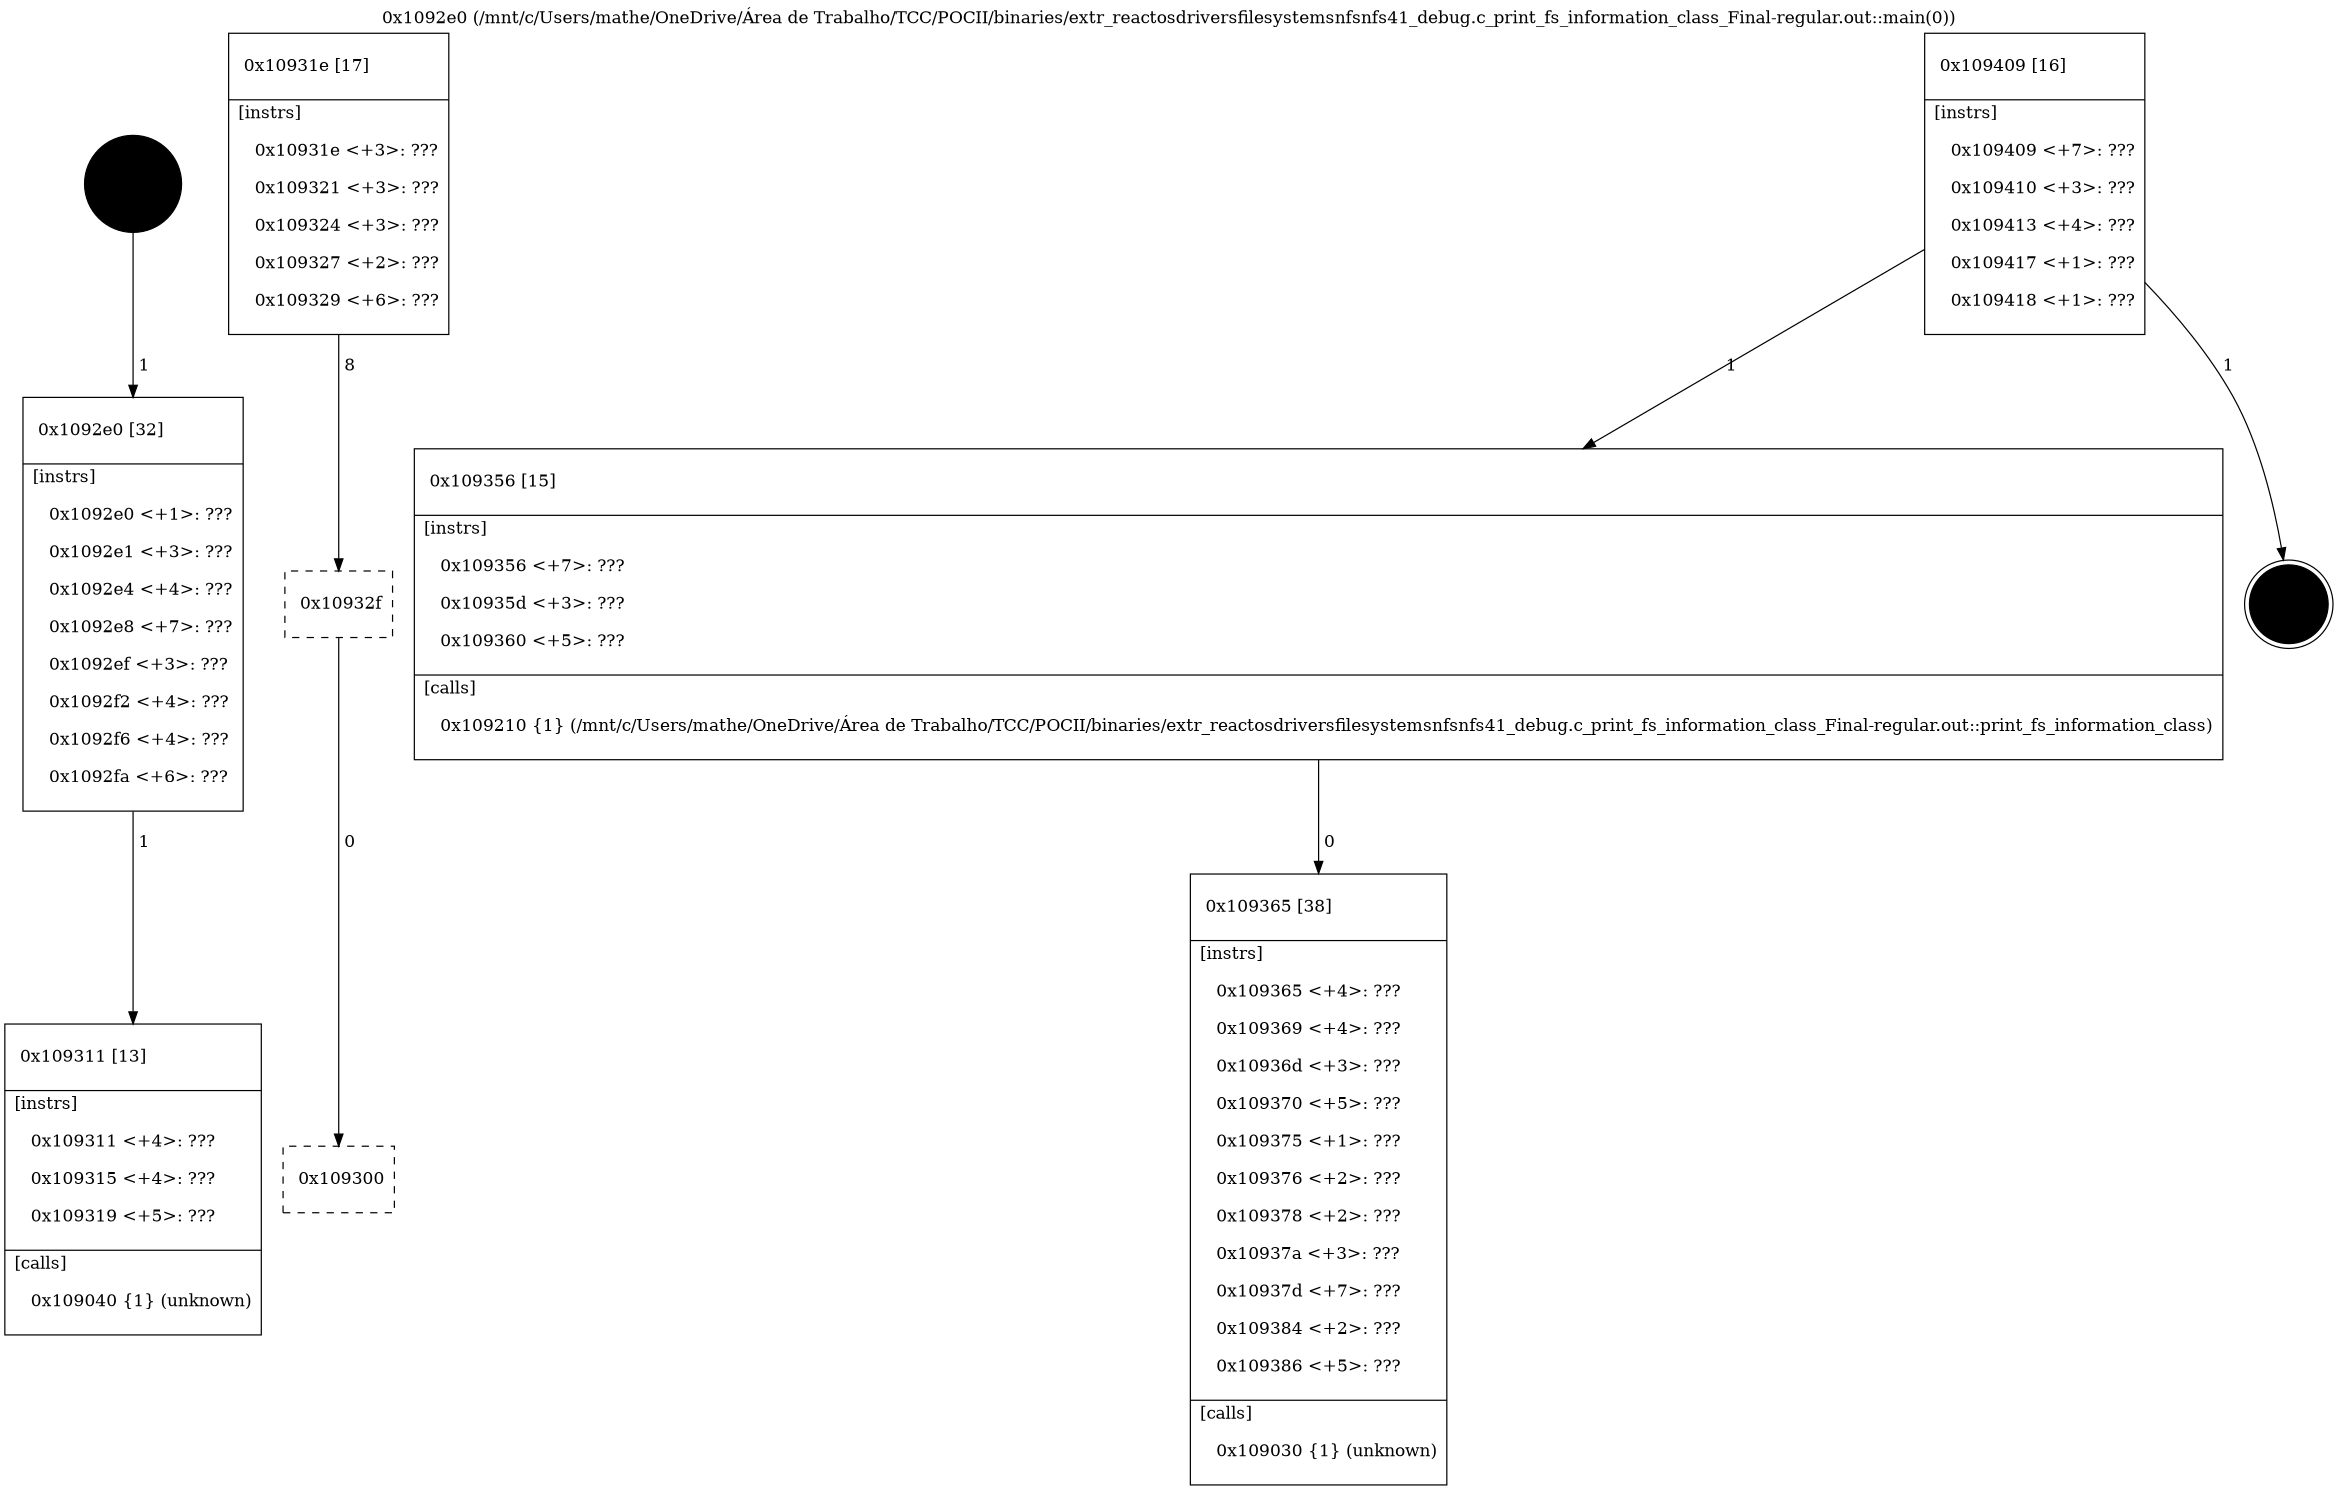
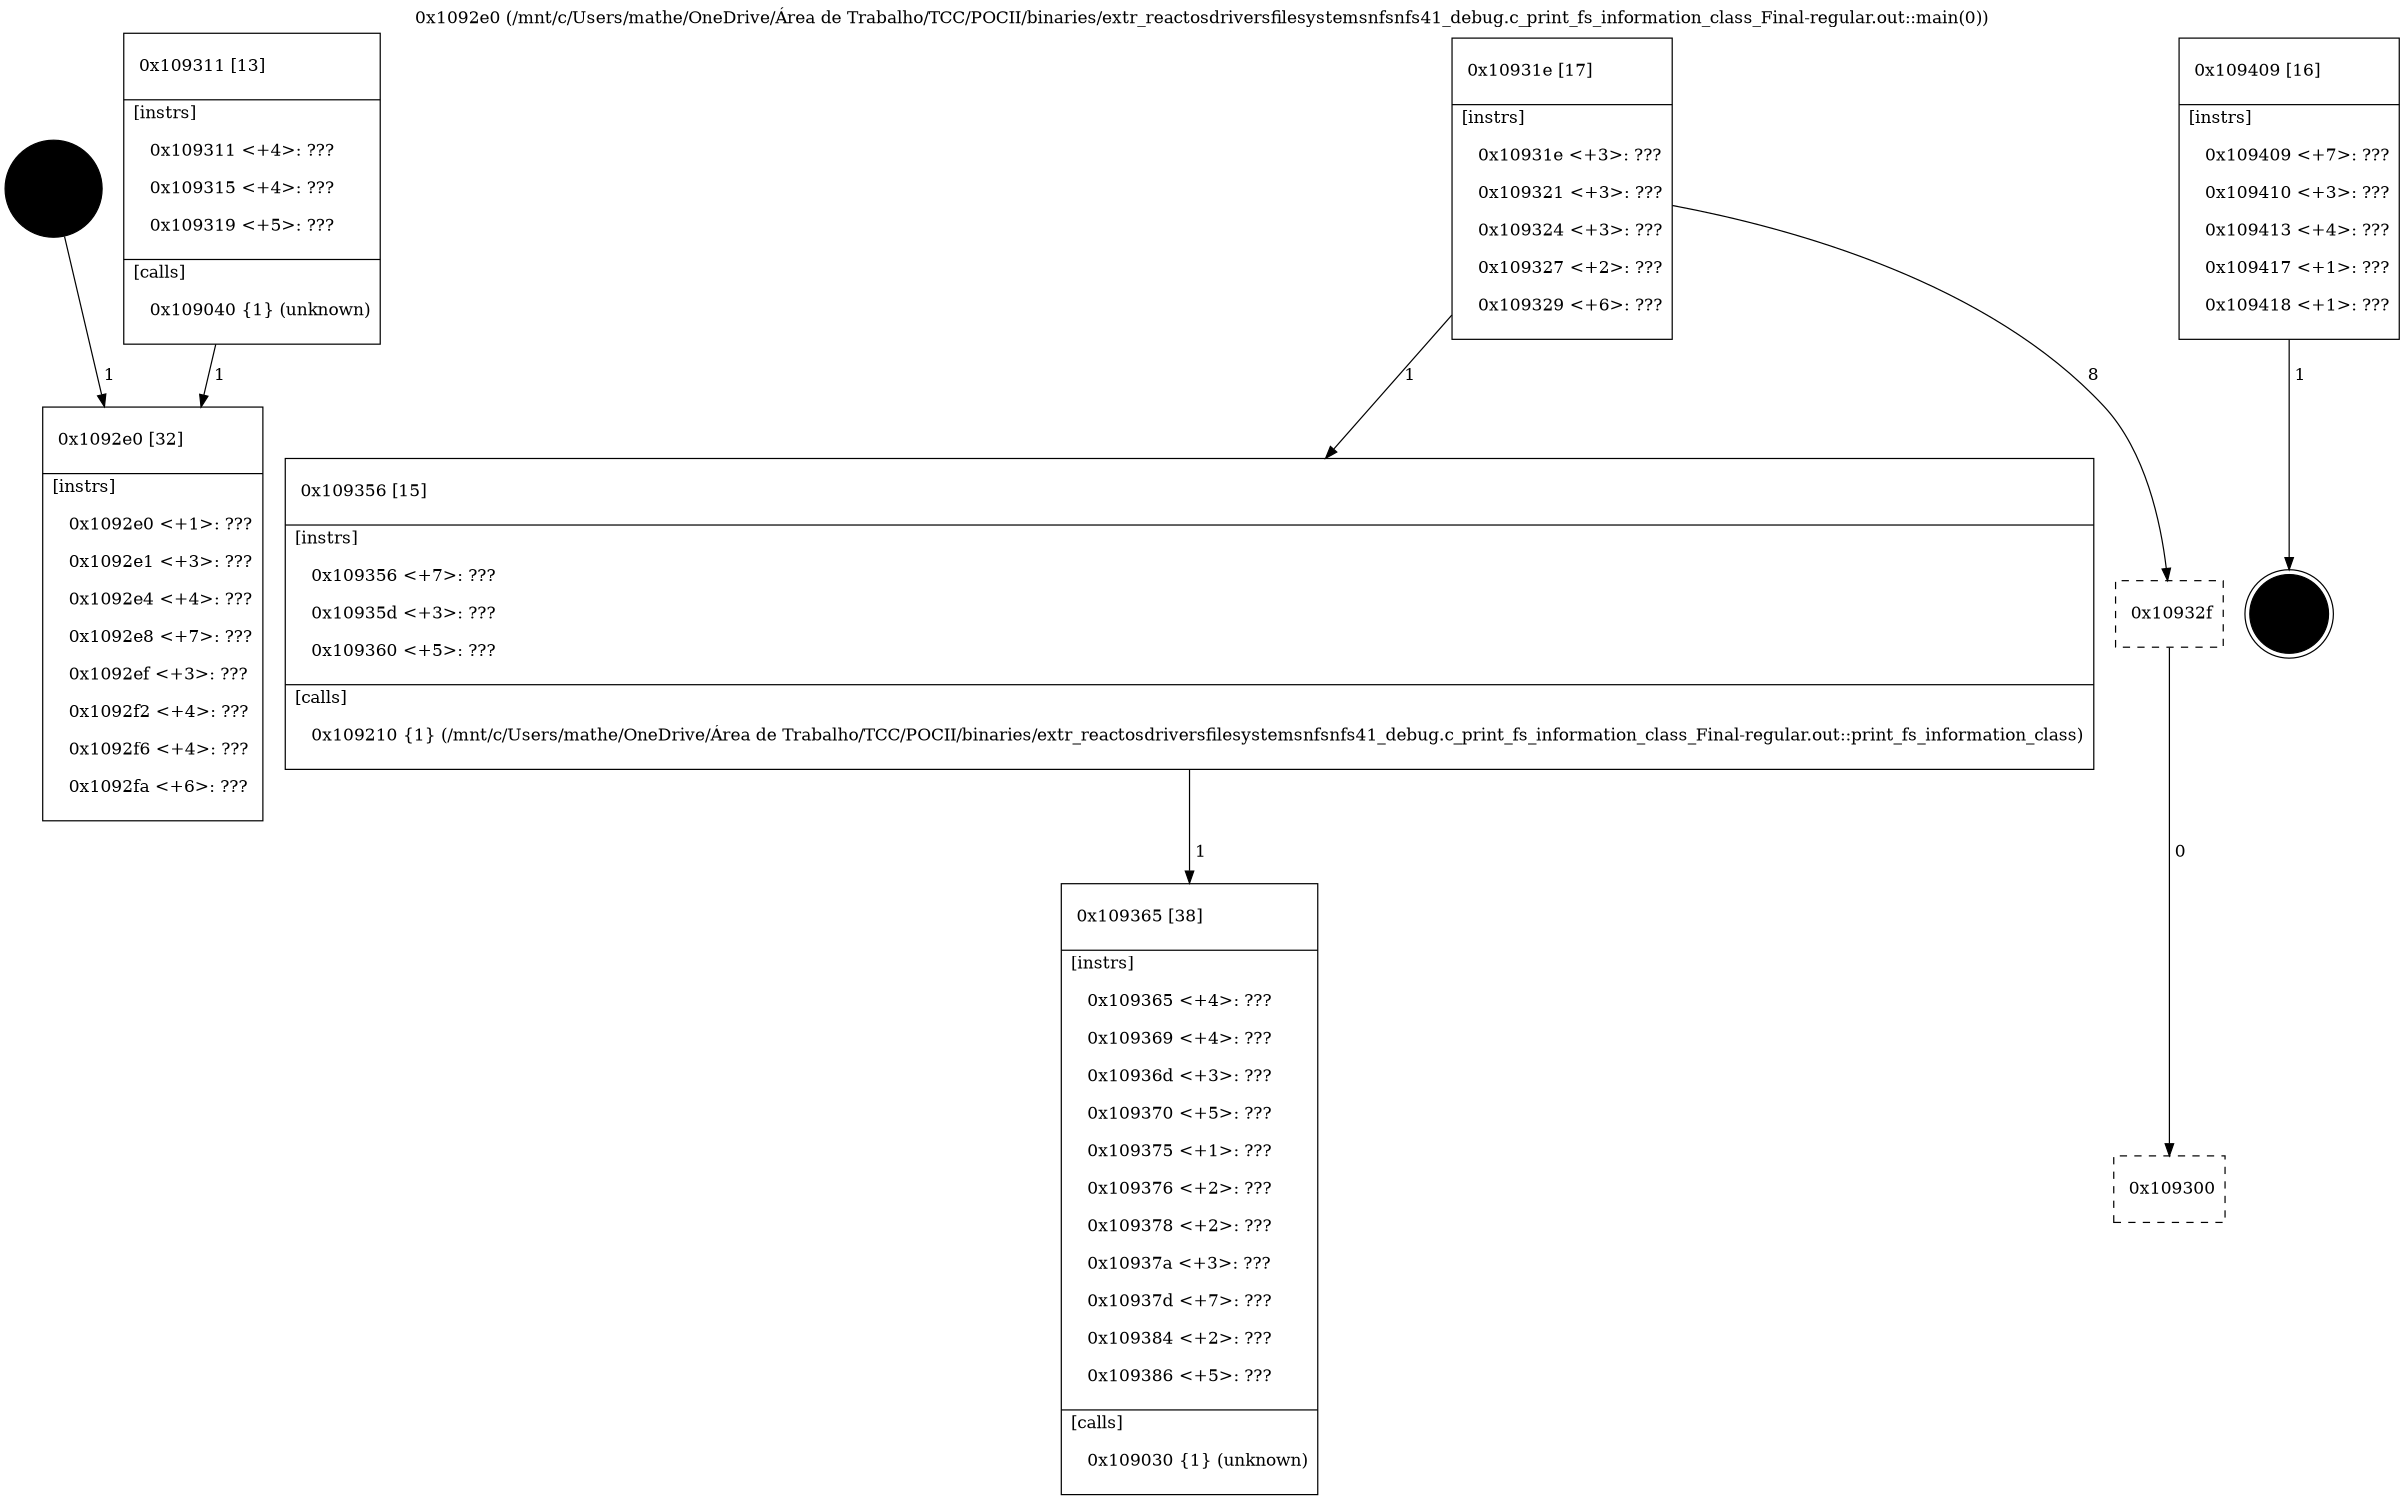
(1759, 346) -> (1393, 382)
(1327, 843) -> (1198, 852)
(133, 912) -> (210, 370)
